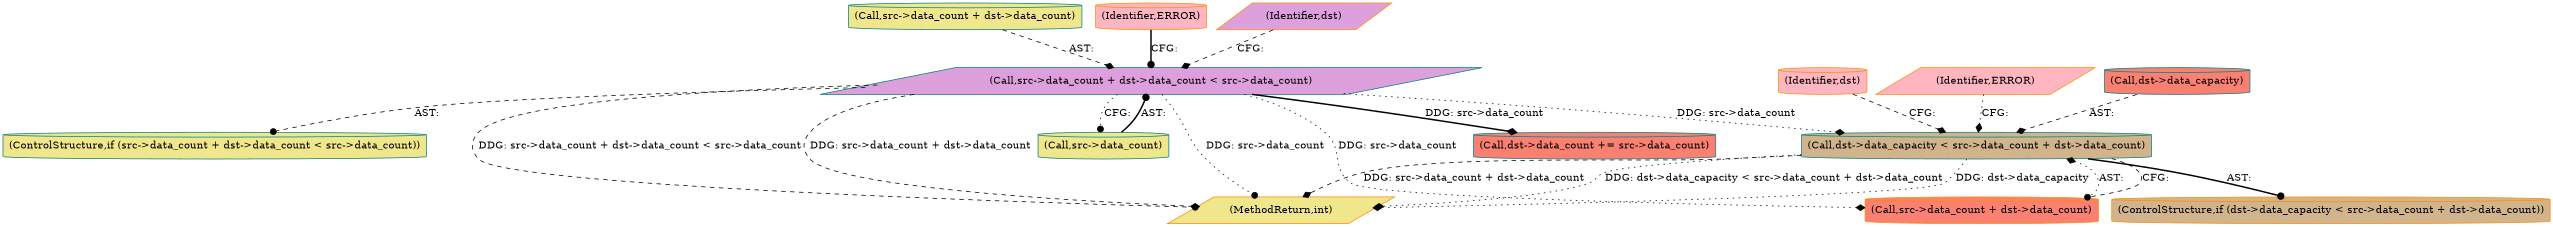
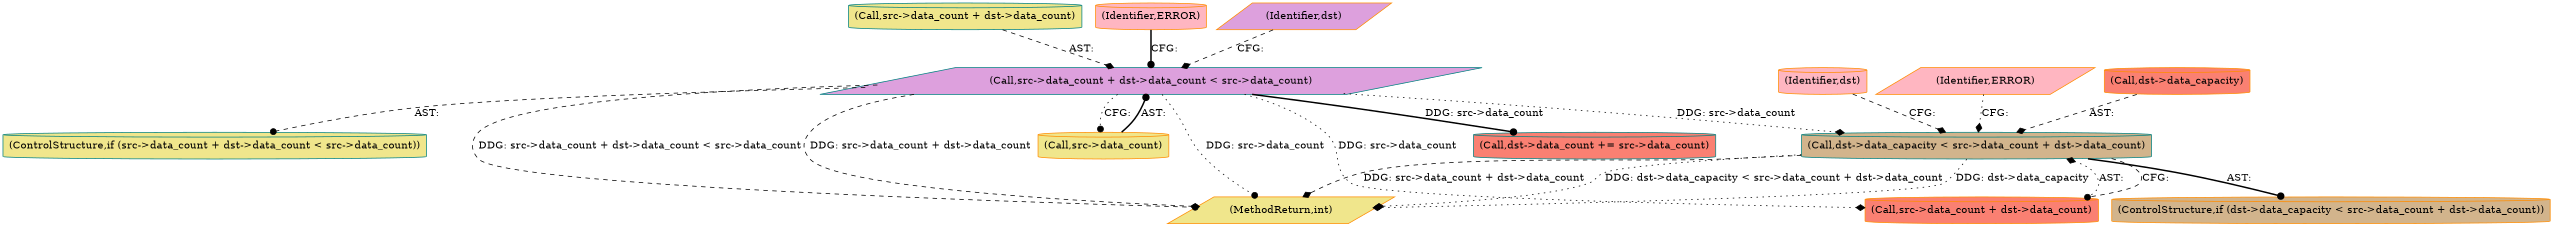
(2177, 81) -> (2177, 81)
(1381, 112) -> (1381, 112)
(1103, 146) -> (1103, 146)
